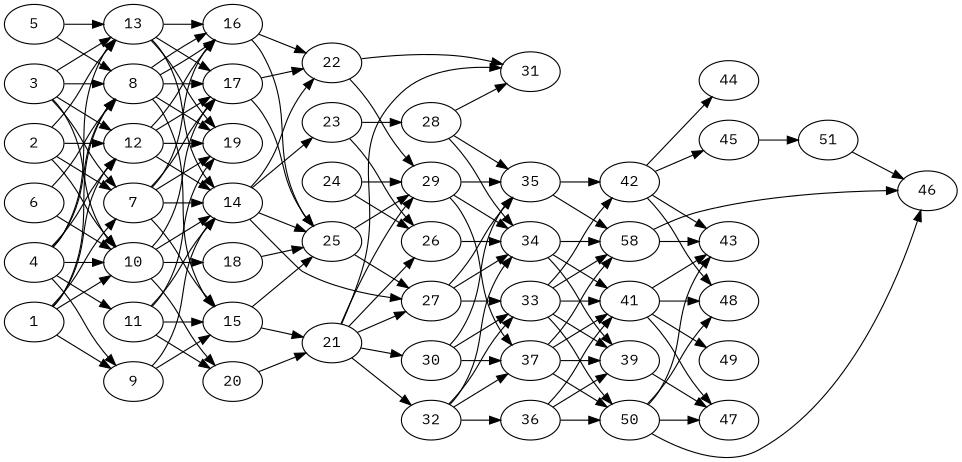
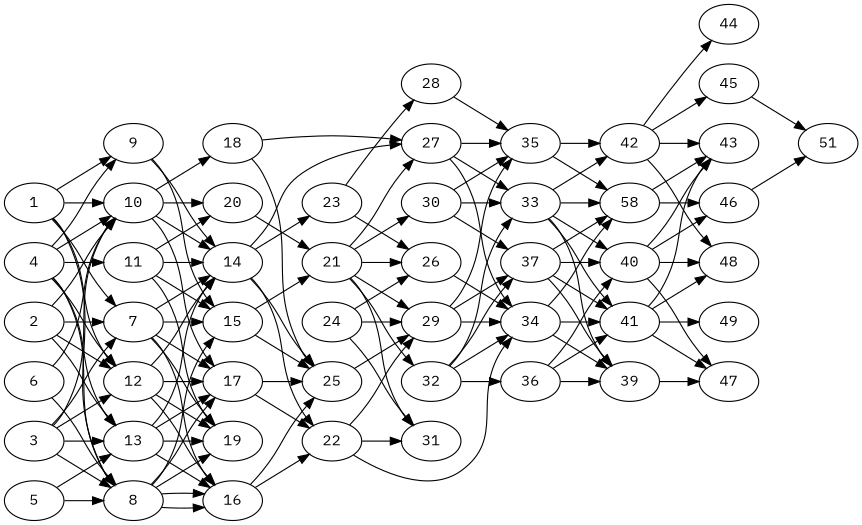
(476, 100) -> (378, 375)
(873, 163) -> (774, 176)
(477, 175) -> (469, 463)
(377, 268) -> (326, 136)
(630, 420) -> (630, 262)
